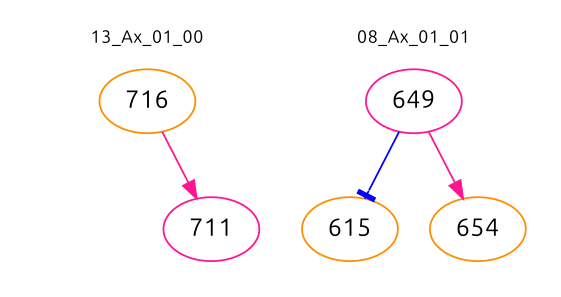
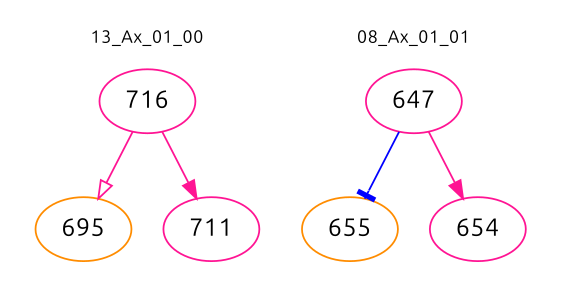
(147, 101) -> (147, 101)
(414, 101) -> (414, 101)
none -> (83, 229)
(350, 229) -> (350, 229)
(478, 229) -> (478, 229)
